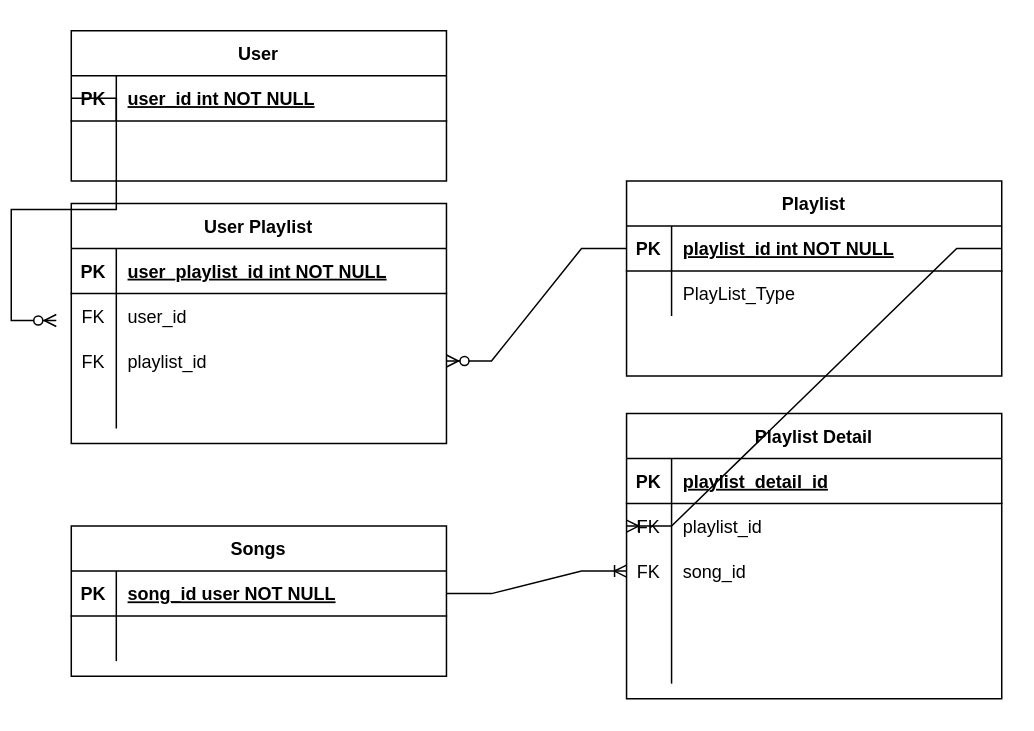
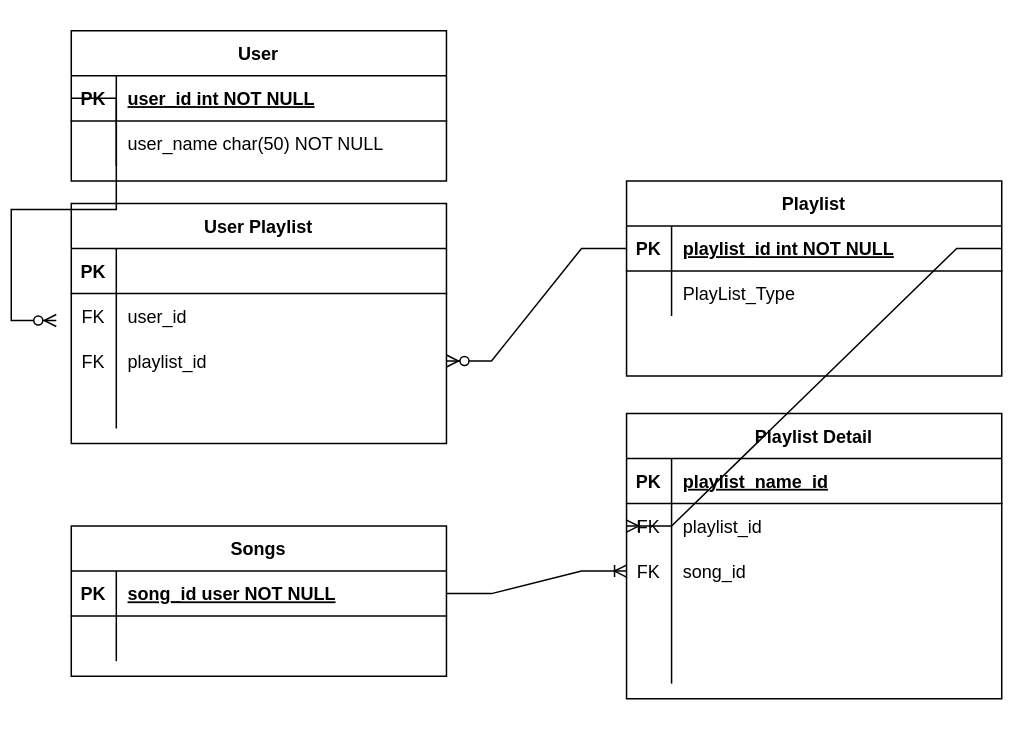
none -> (281, 143)
(281, 271) -> none
(759, 482) -> (754, 482)
